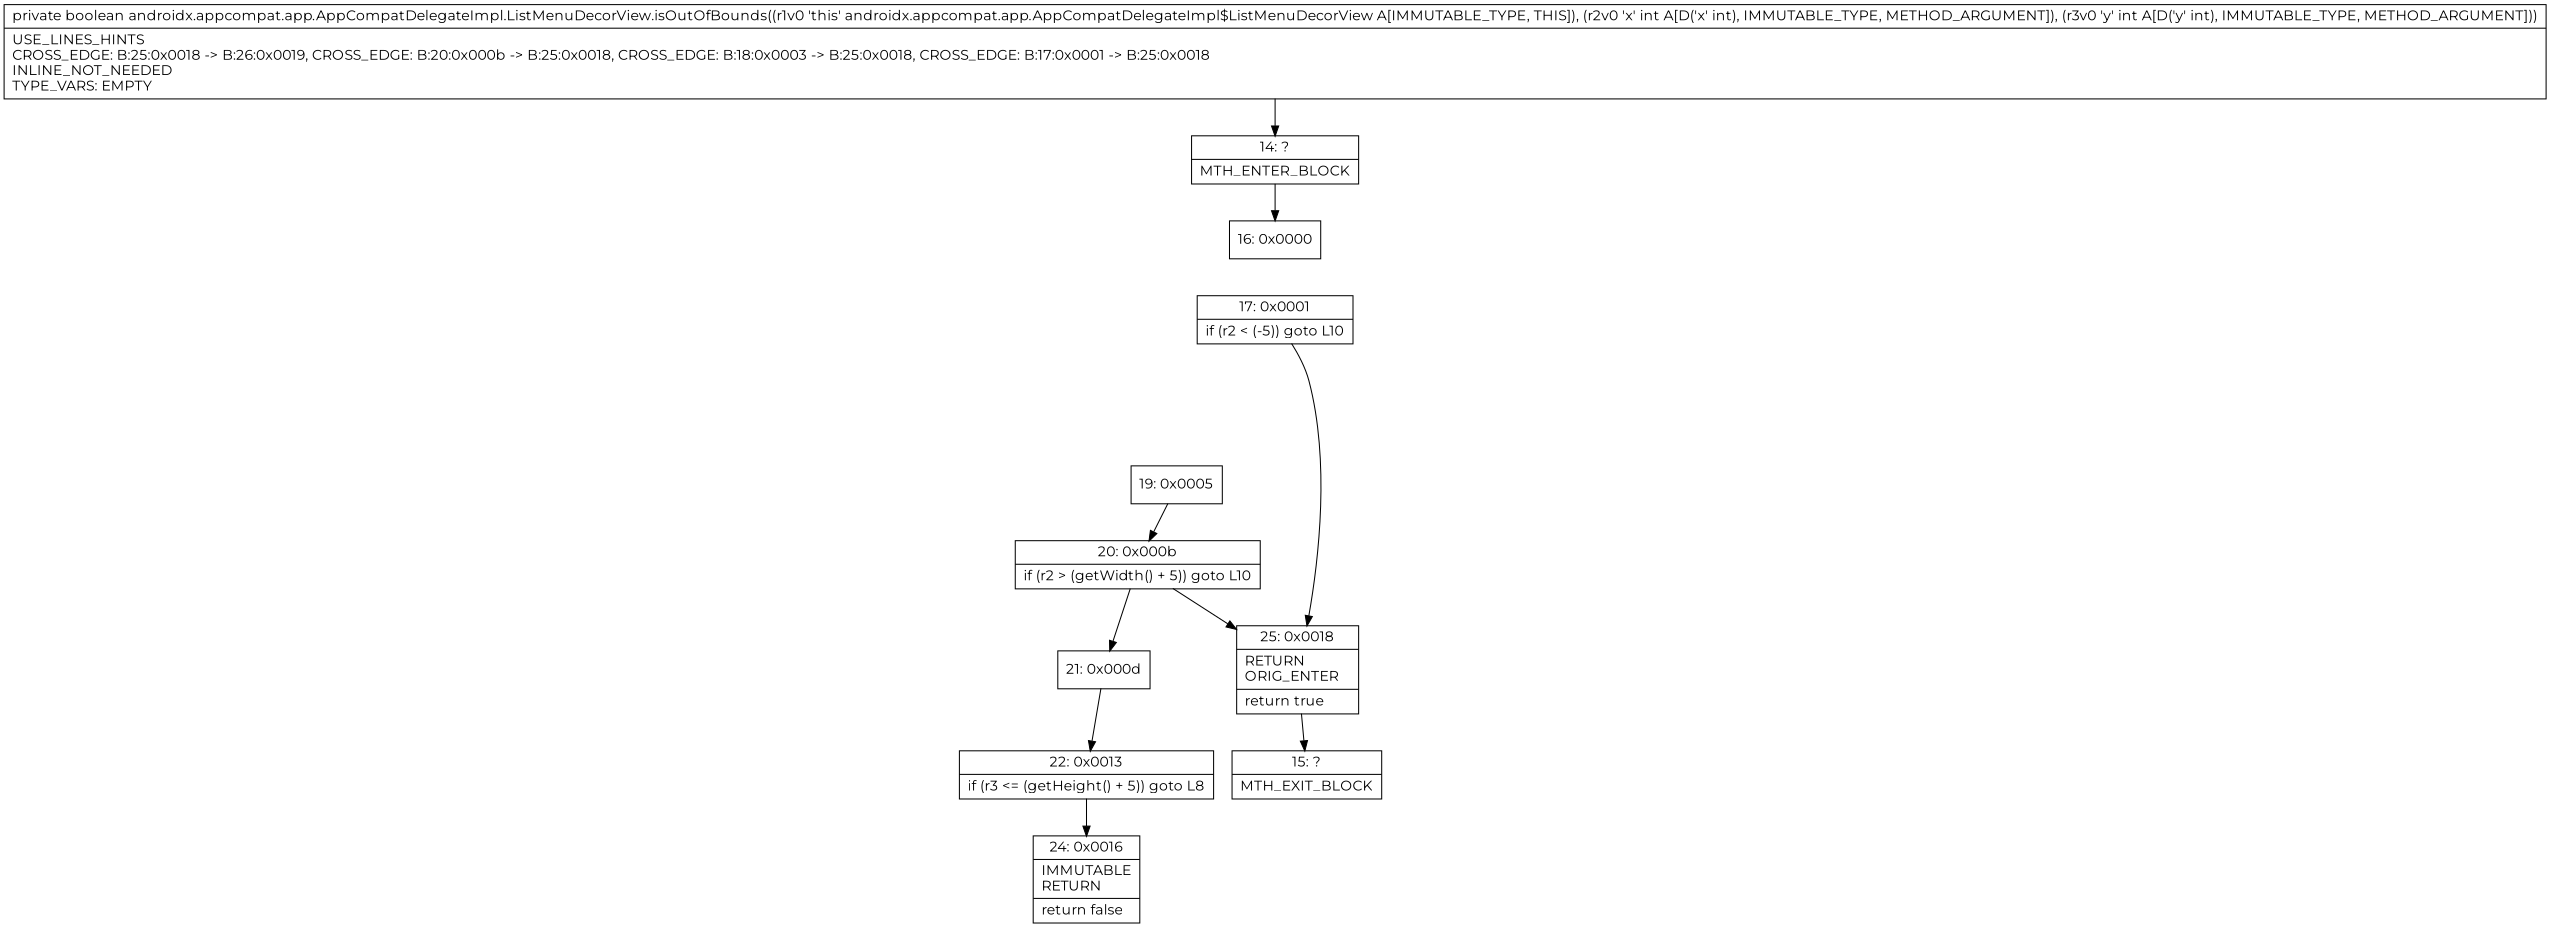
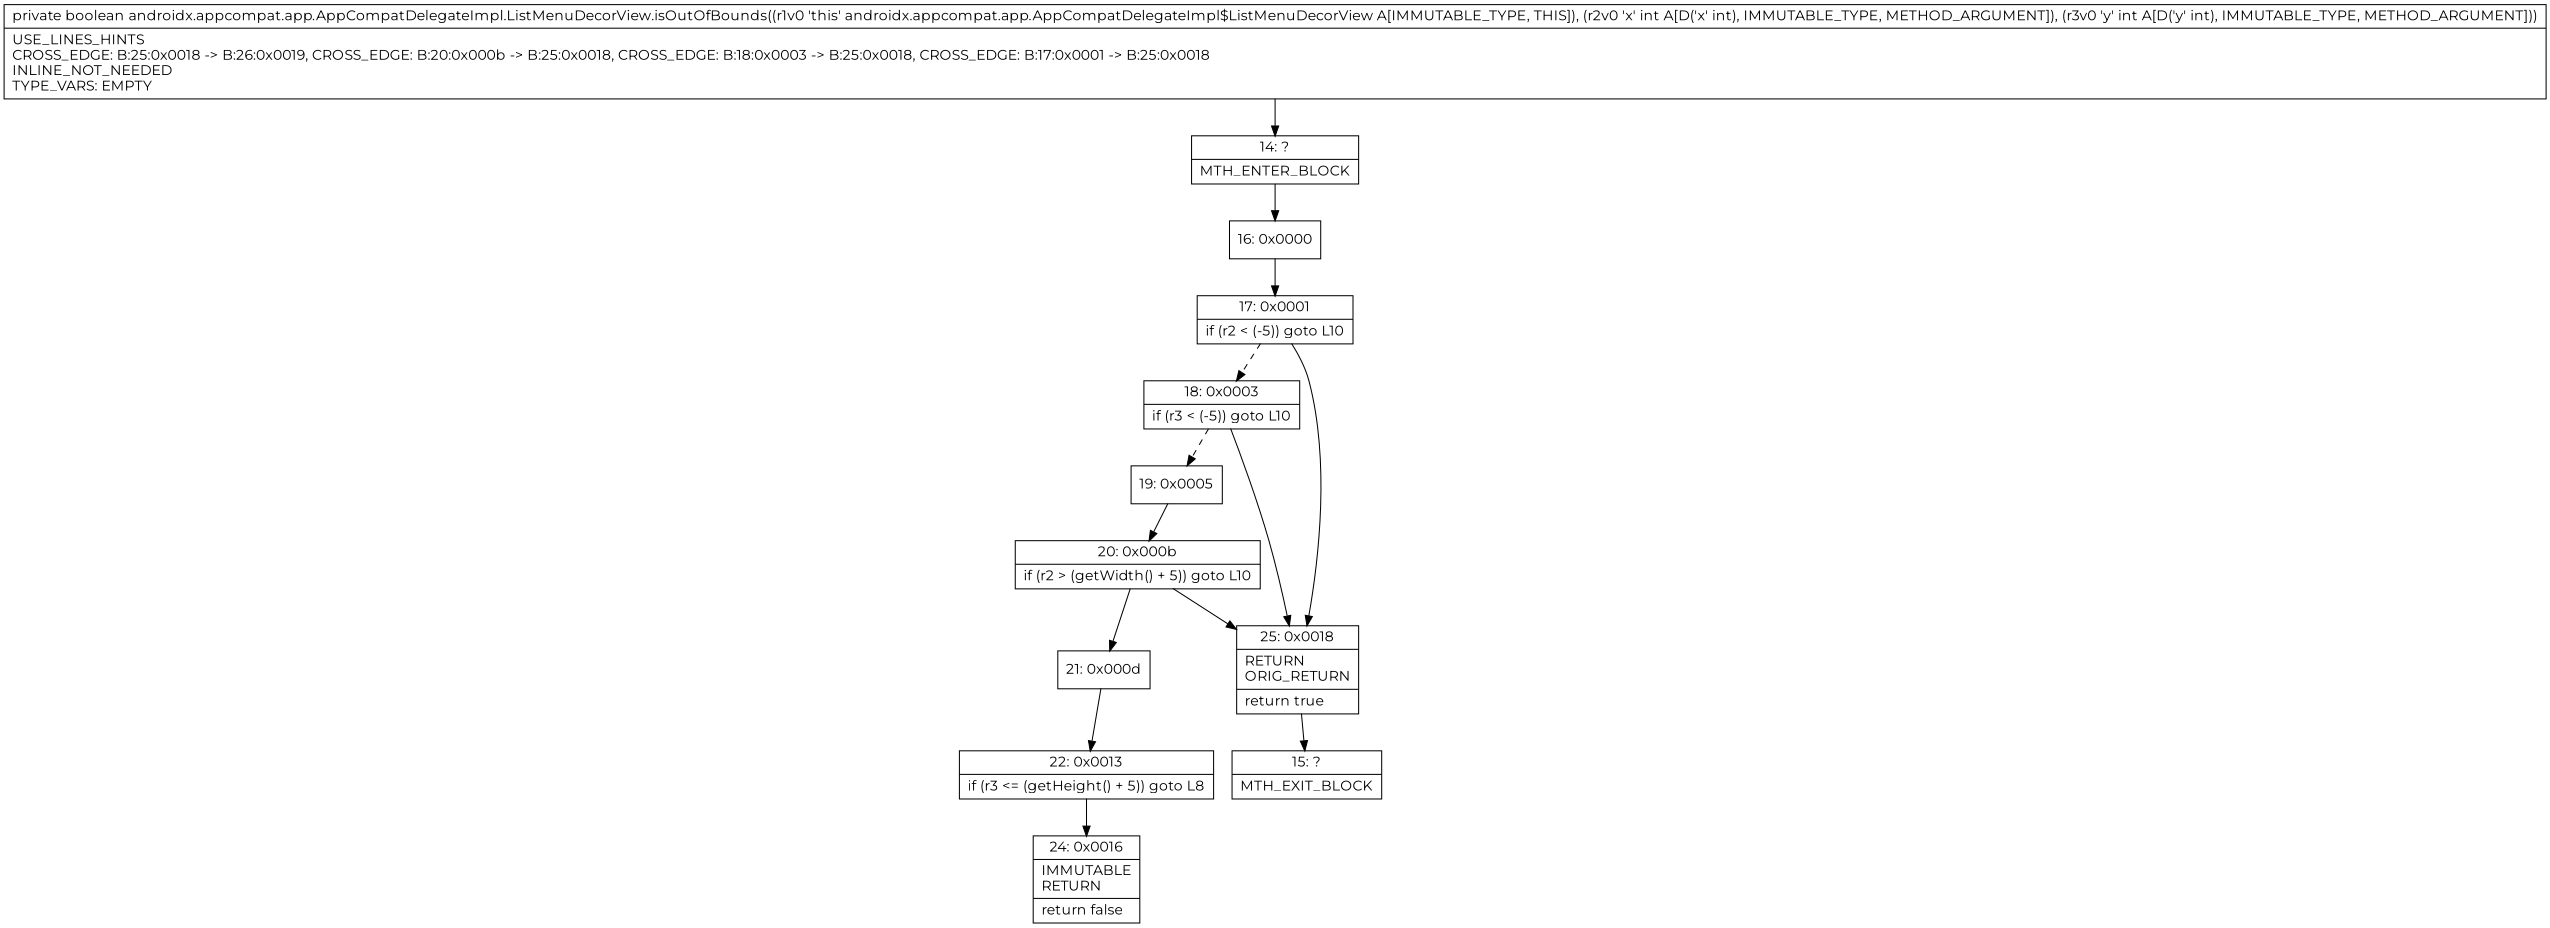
none -> (1275, 272)
none -> (1222, 405)
(1292, 676) -> (1298, 676)
